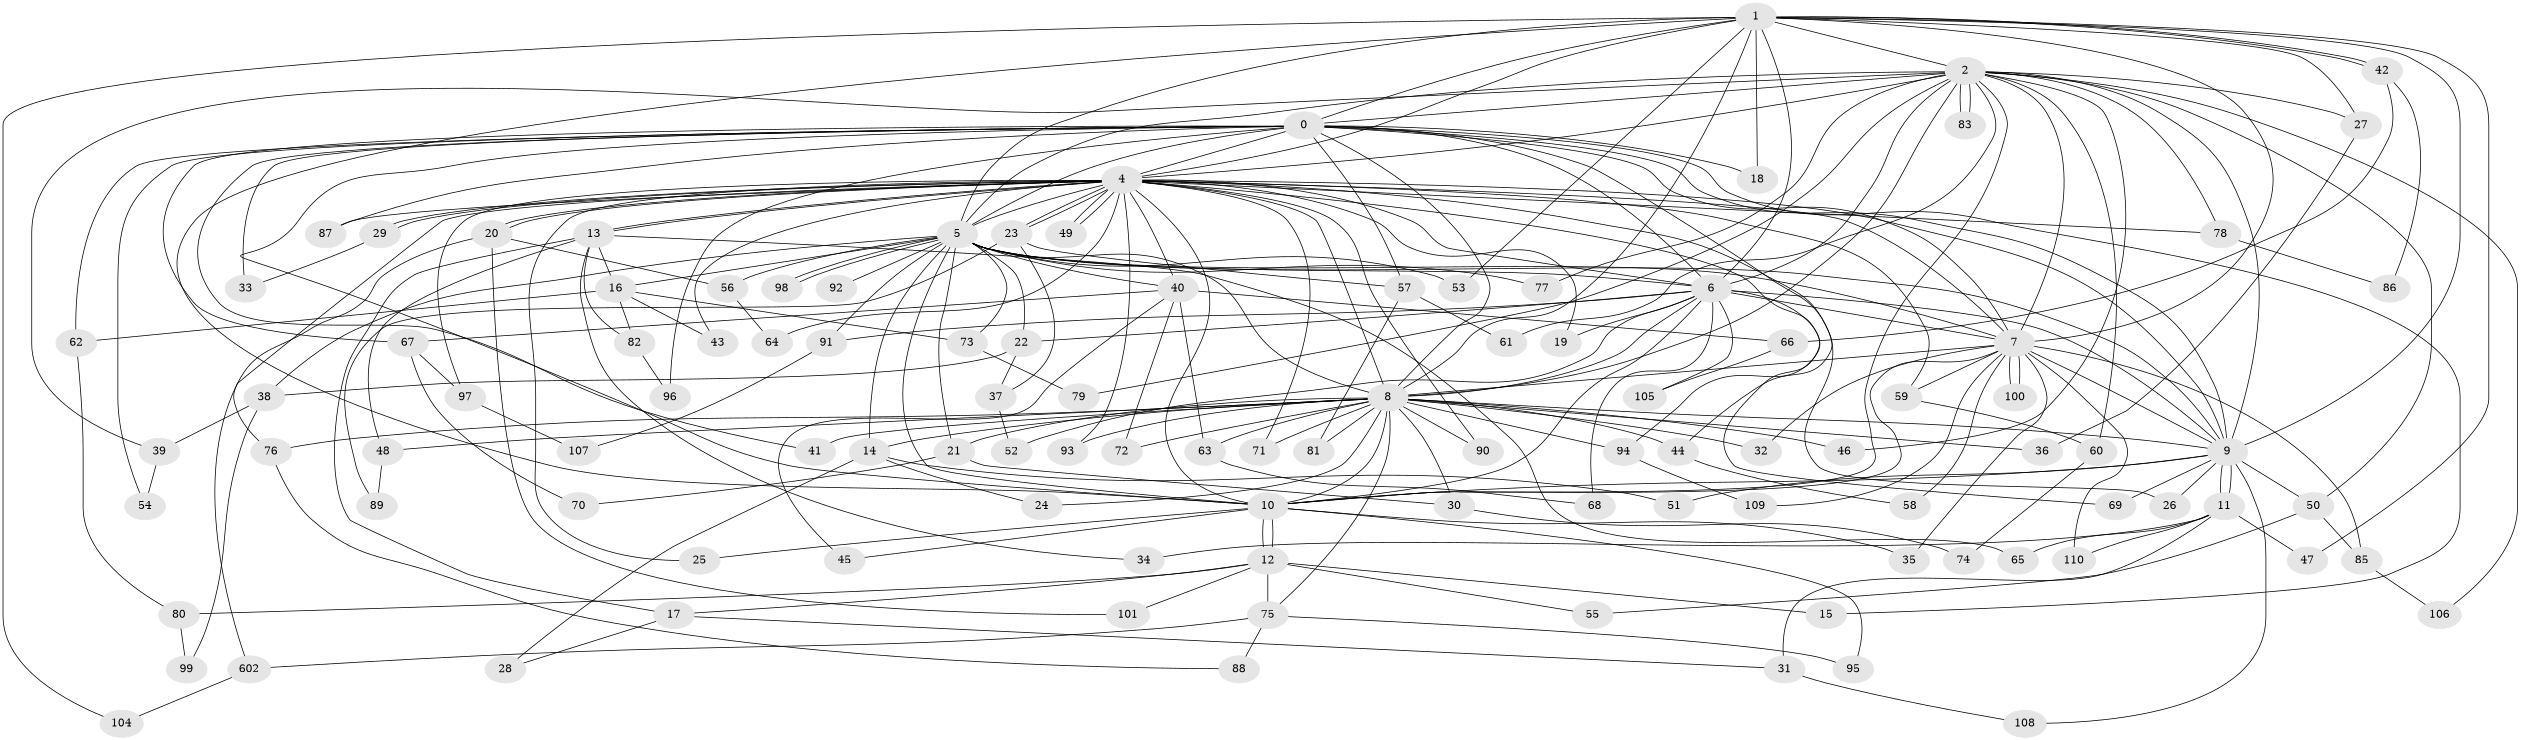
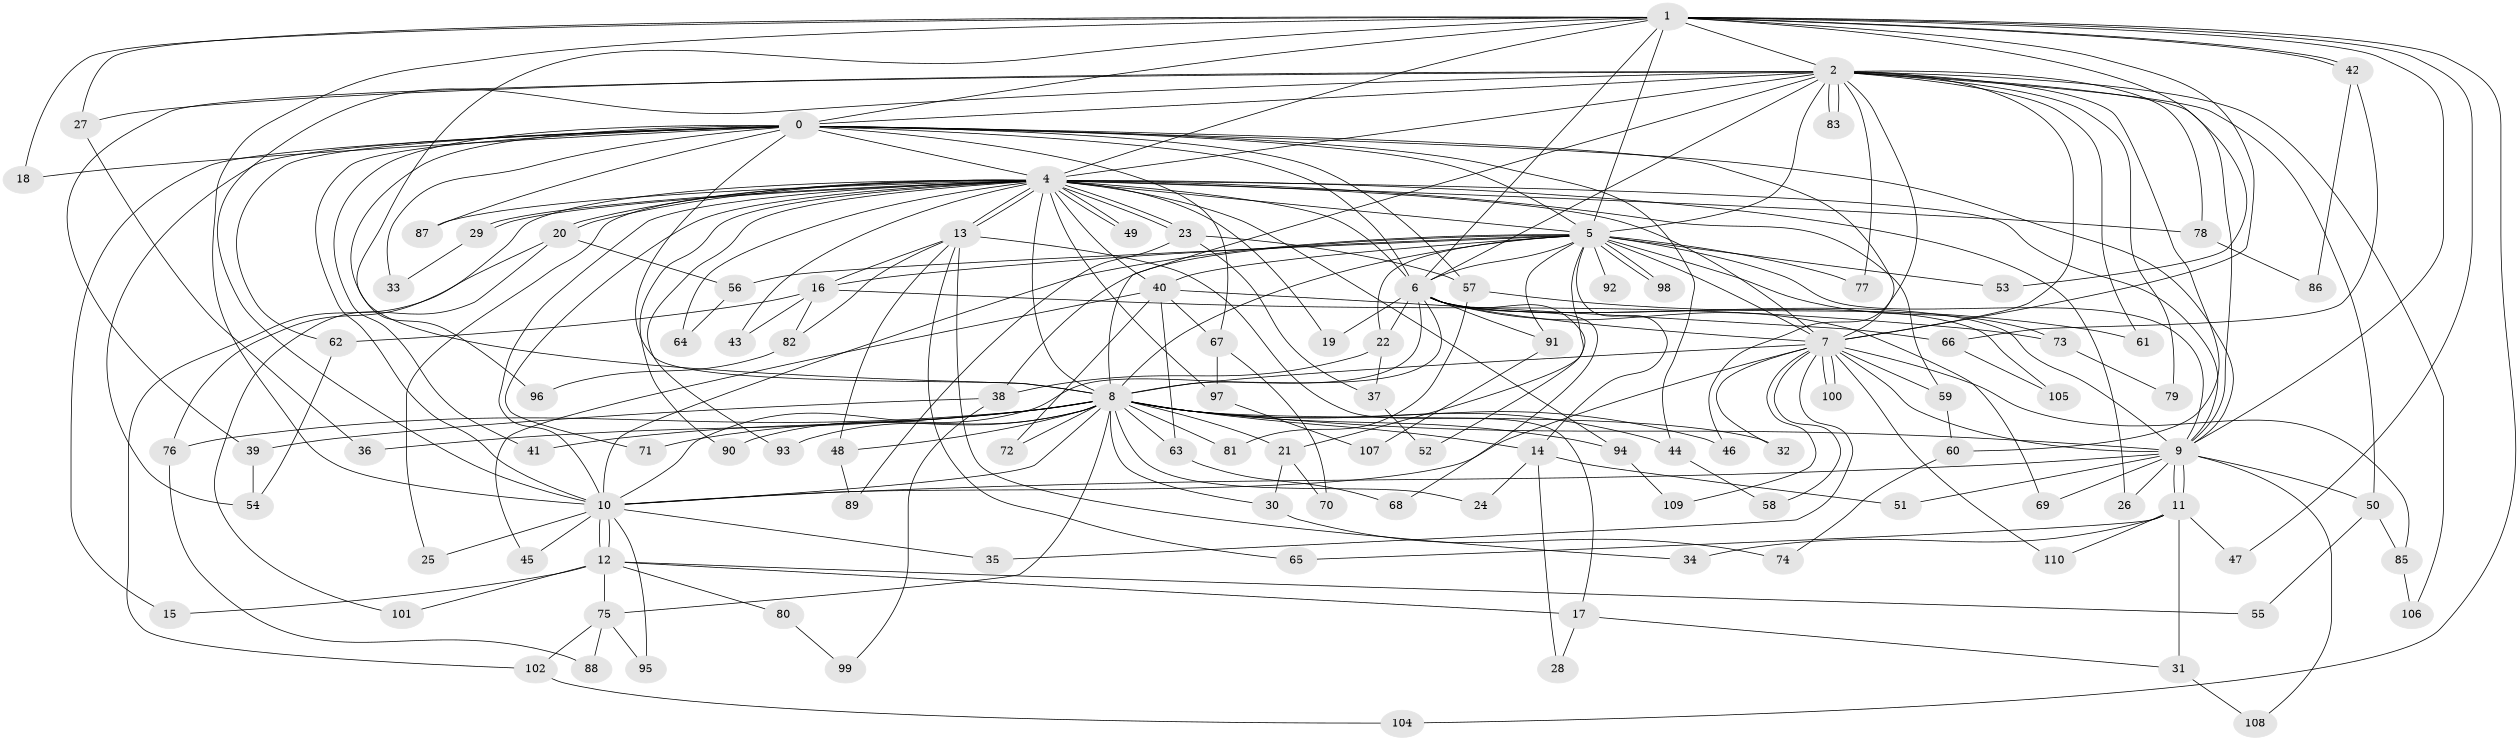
(83, 498) -> (302, 424)
(249, 669) -> (536, 669)
